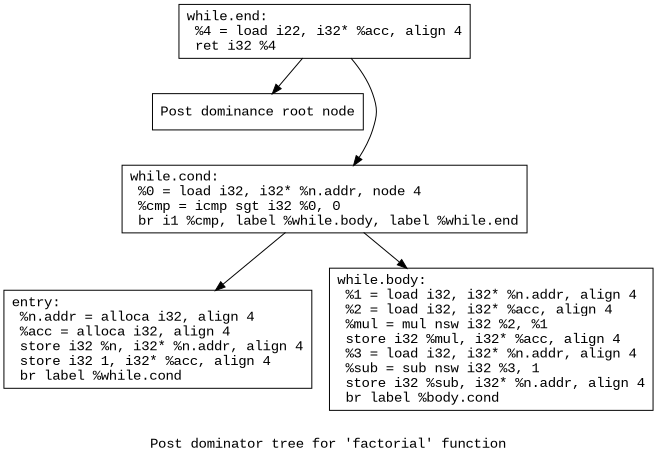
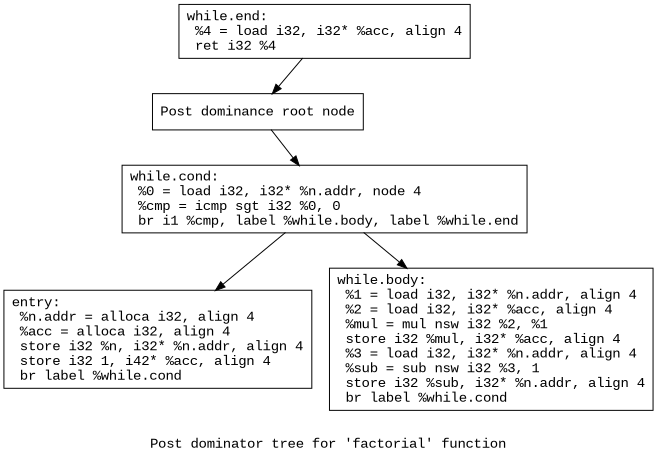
(325, 31) -> (325, 31)
(376, 106) -> (282, 144)
(142, 361) -> (142, 361)
(419, 398) -> (423, 398)
